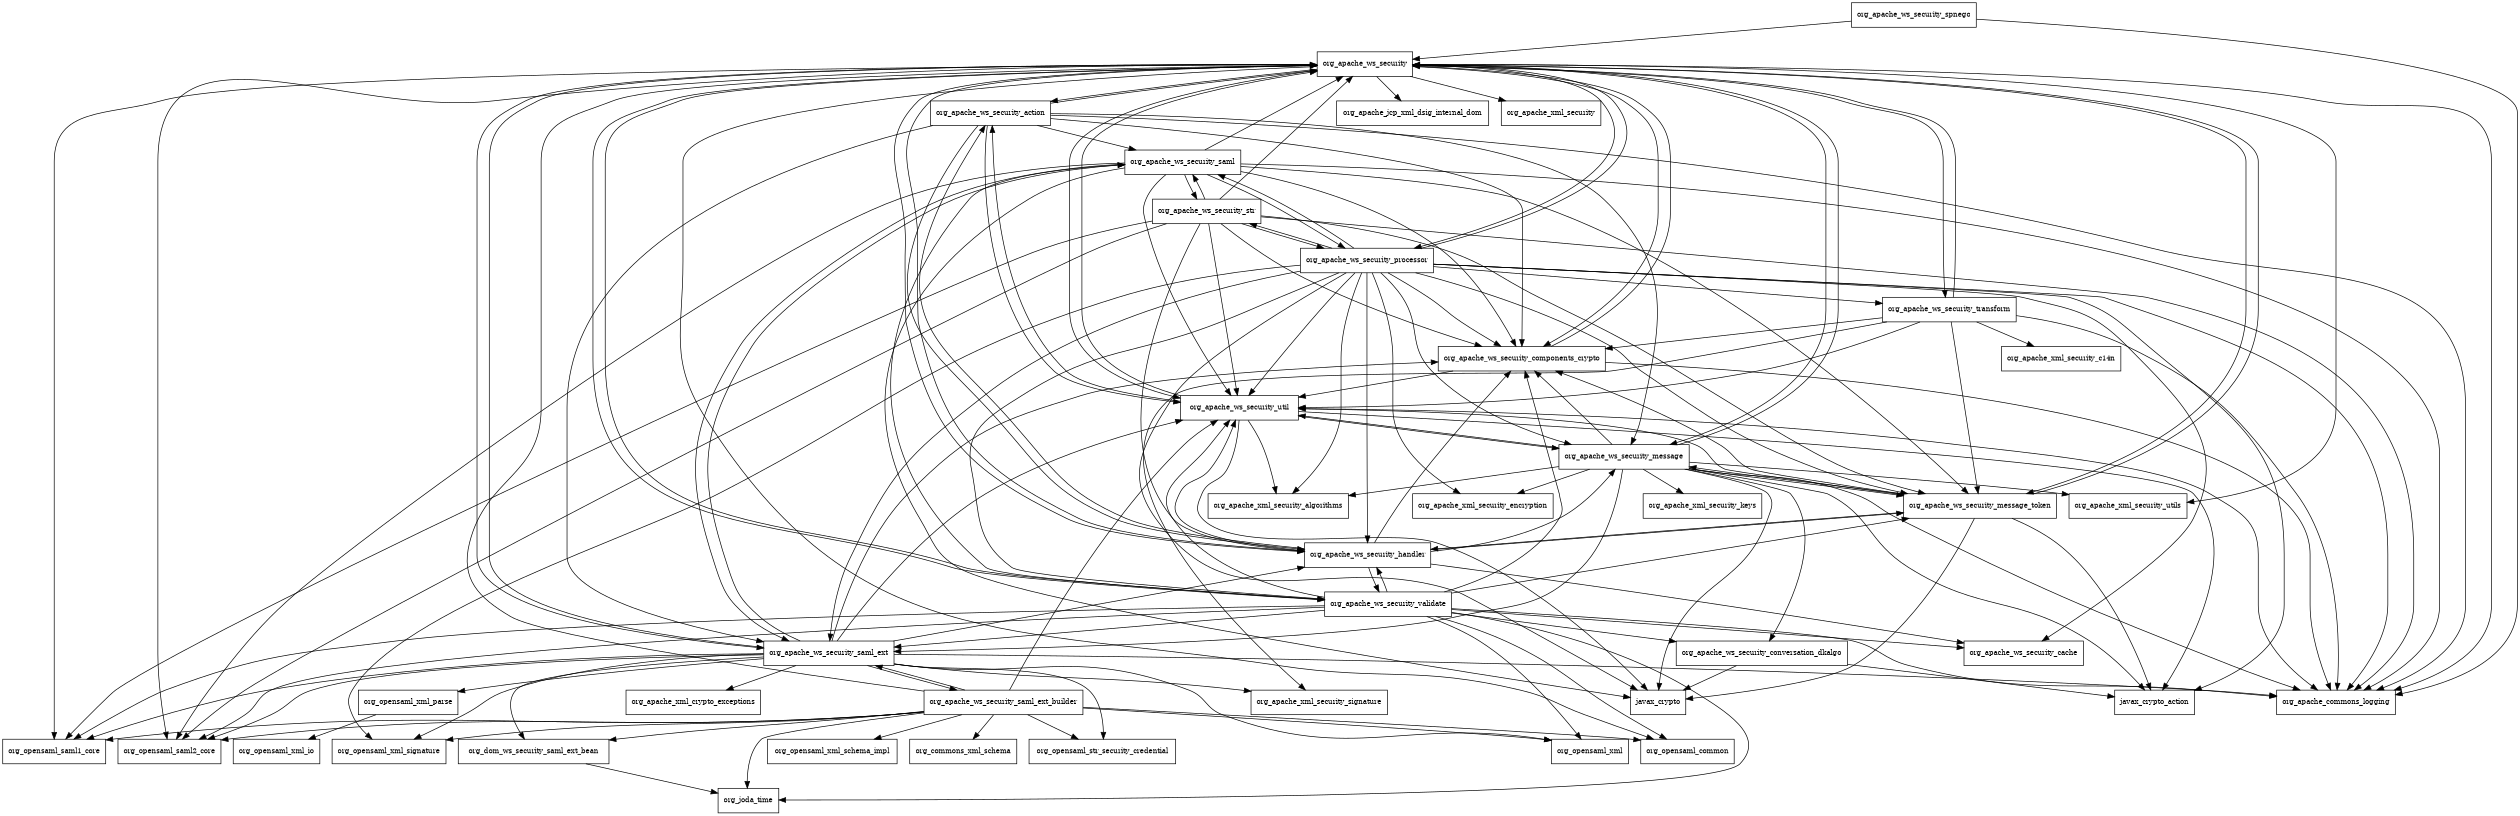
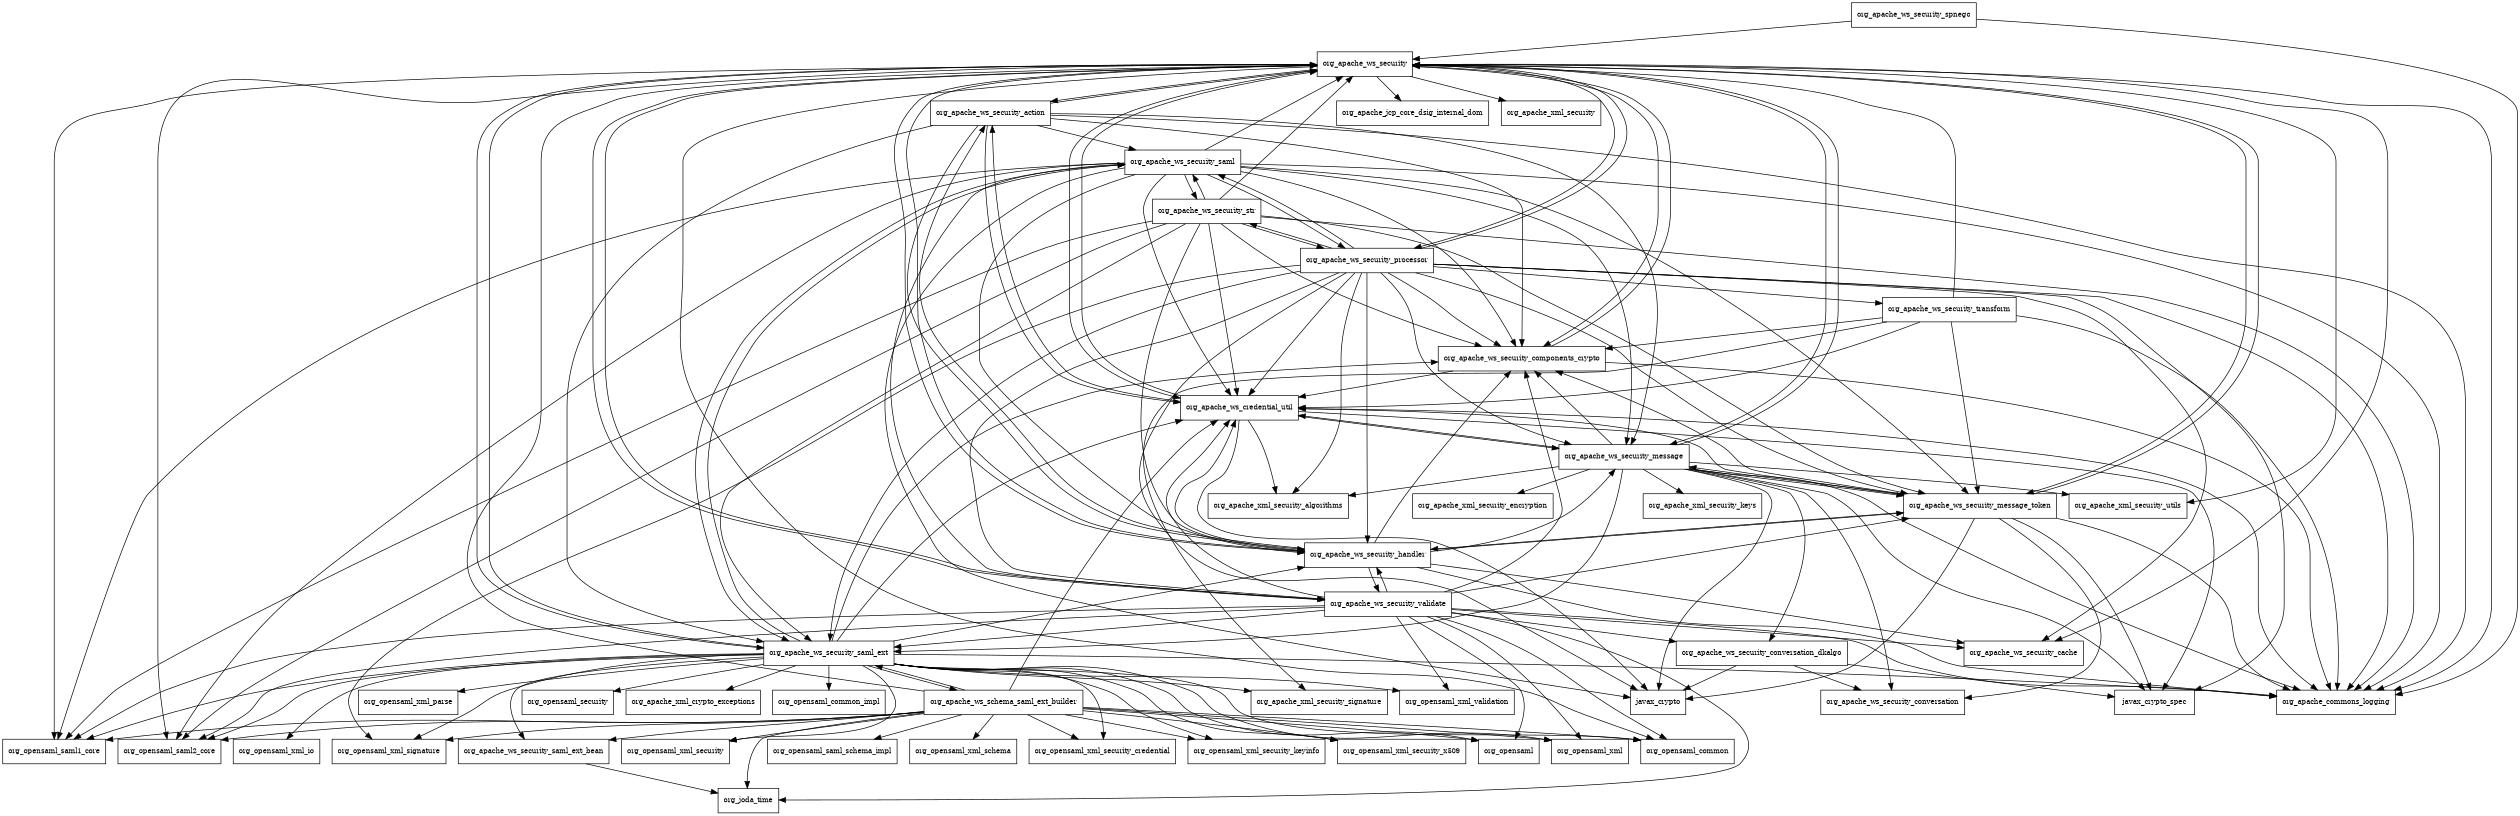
(1413, 113) -> (1413, 113)
(1925, 124) -> (2234, 99)
none -> (1504, 209)
none -> (484, 283)
(2061, 359) -> none
(1393, 392) -> none
none -> (1003, 393)
none -> (877, 398)
(1239, 408) -> (1239, 408)
none -> (2189, 571)
none -> (1844, 632)
none -> (1228, 699)
none -> (568, 702)
none -> (829, 702)
(1003, 702) -> (1003, 702)
none -> (1457, 702)
none -> (1893, 702)
(2155, 702) -> (2155, 702)
(346, 726) -> (519, 664)
(534, 752) -> (534, 752)
none -> (675, 752)
(832, 752) -> (832, 752)
(963, 752) -> (963, 752)
(1102, 752) -> (1102, 752)
none -> (1256, 752)
none -> (1402, 752)
none -> (1509, 752)
